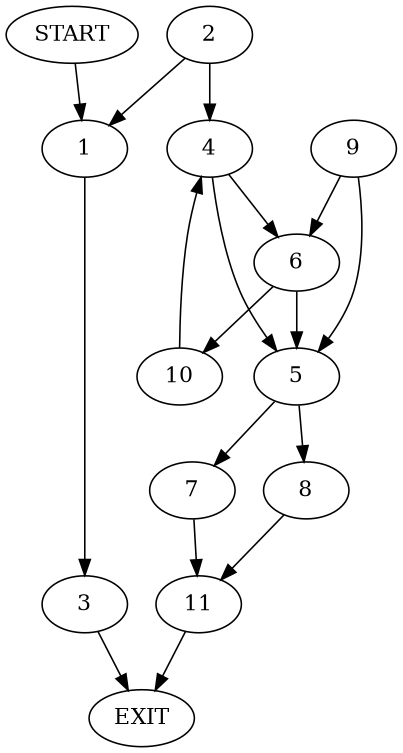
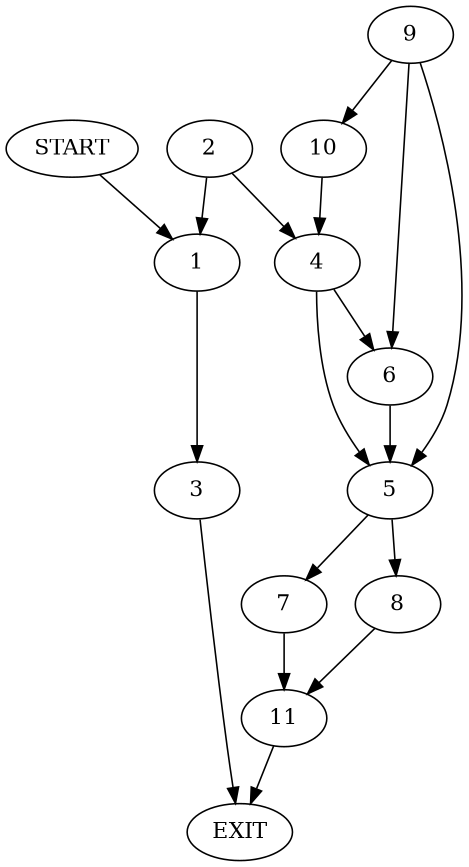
(241, 317) -> (372, 86)
